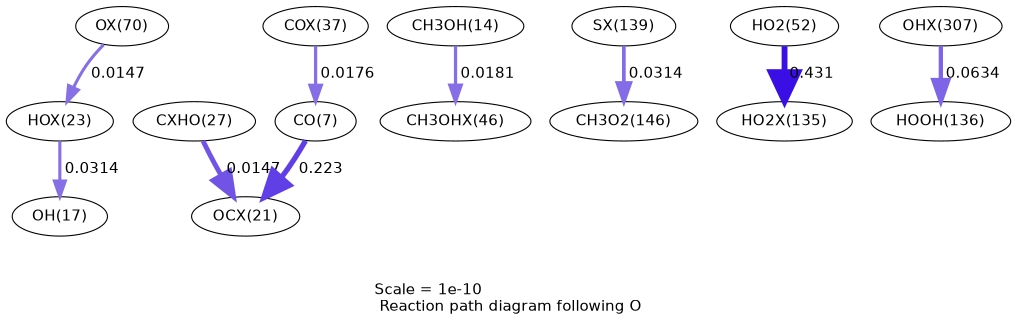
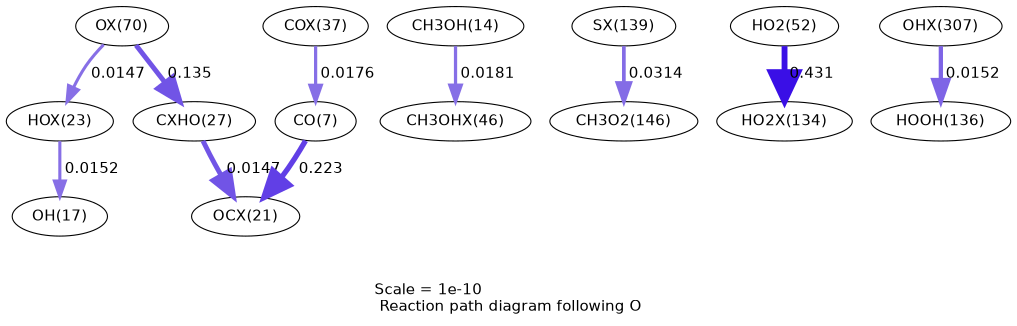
none -> (151, 64)
(971, 74) -> (971, 74)
(785, 121) -> (785, 121)
(90, 169) -> (90, 169)
